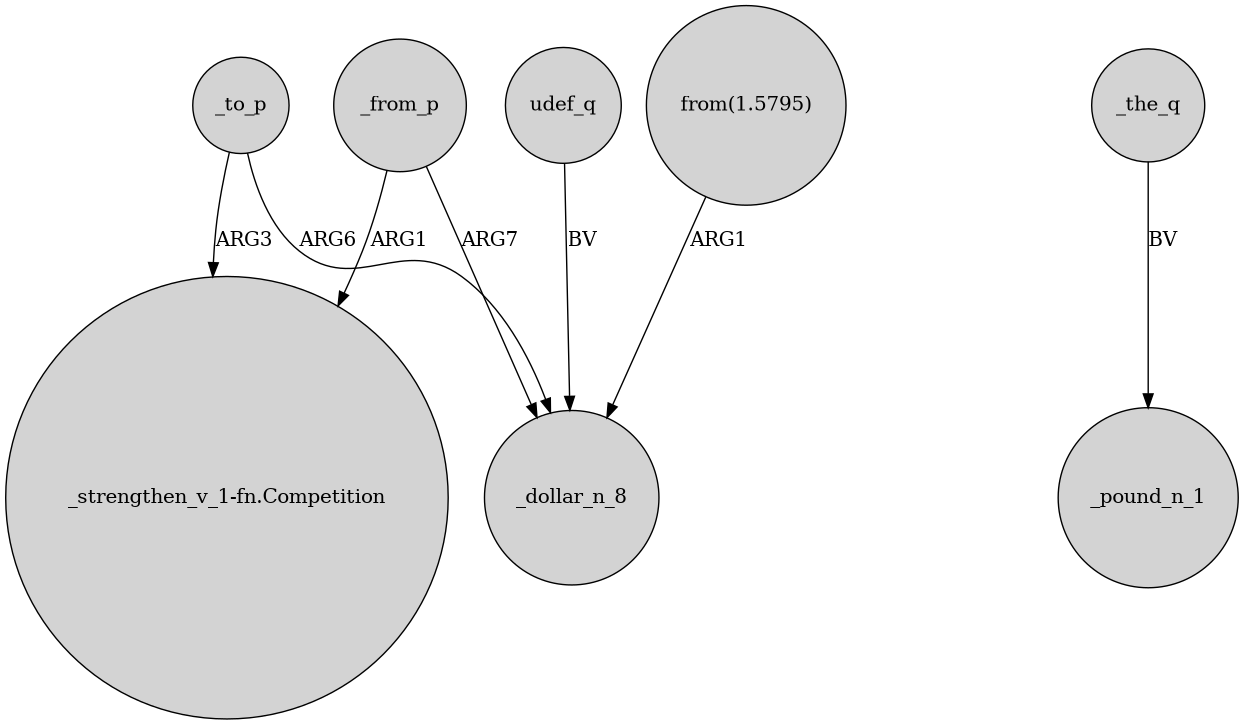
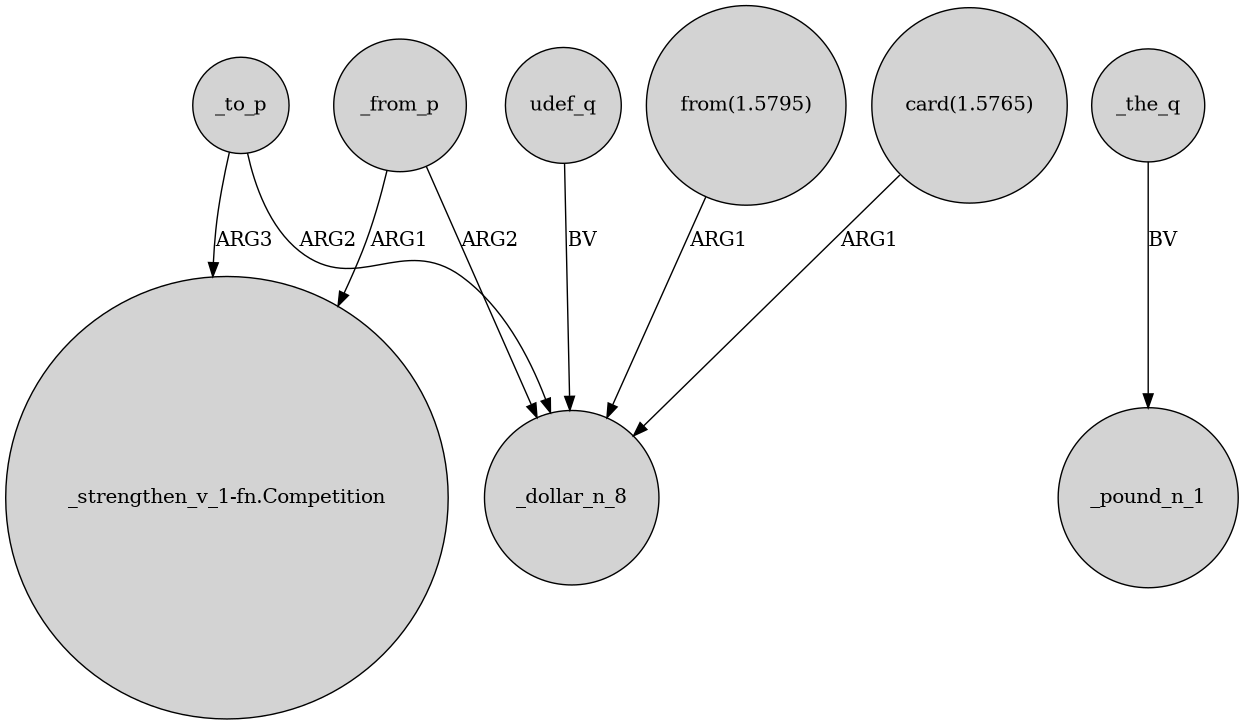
none -> (970, 105)
(328, 241) -> (328, 241)
(490, 241) -> (490, 241)
